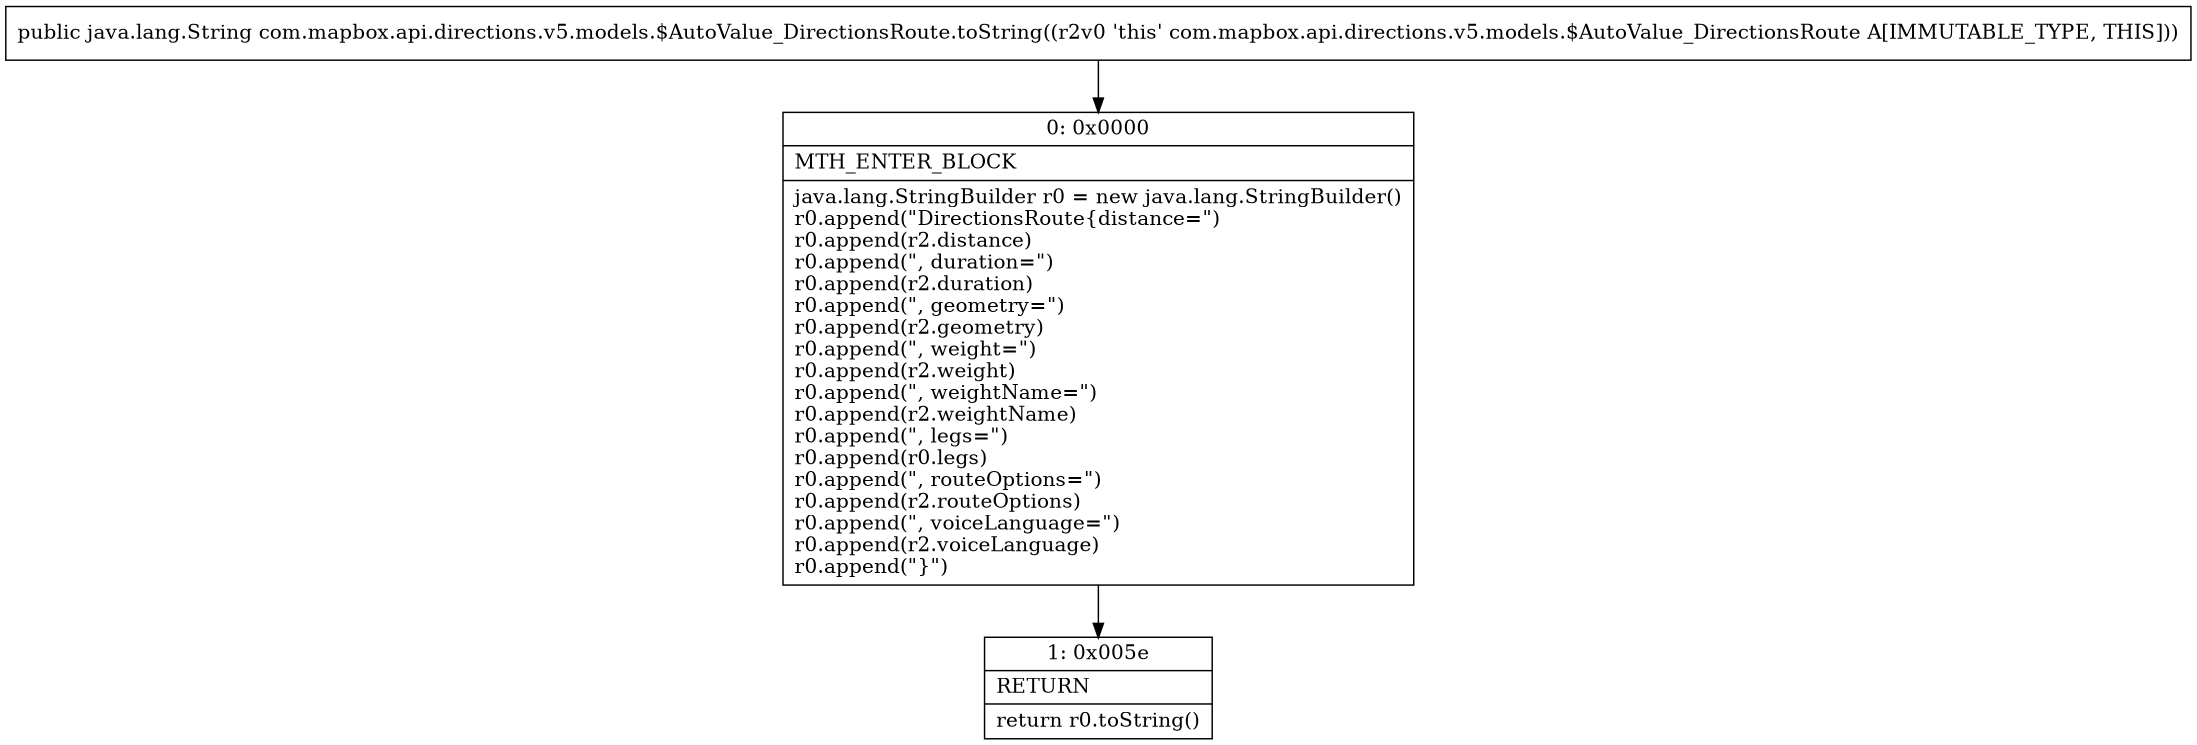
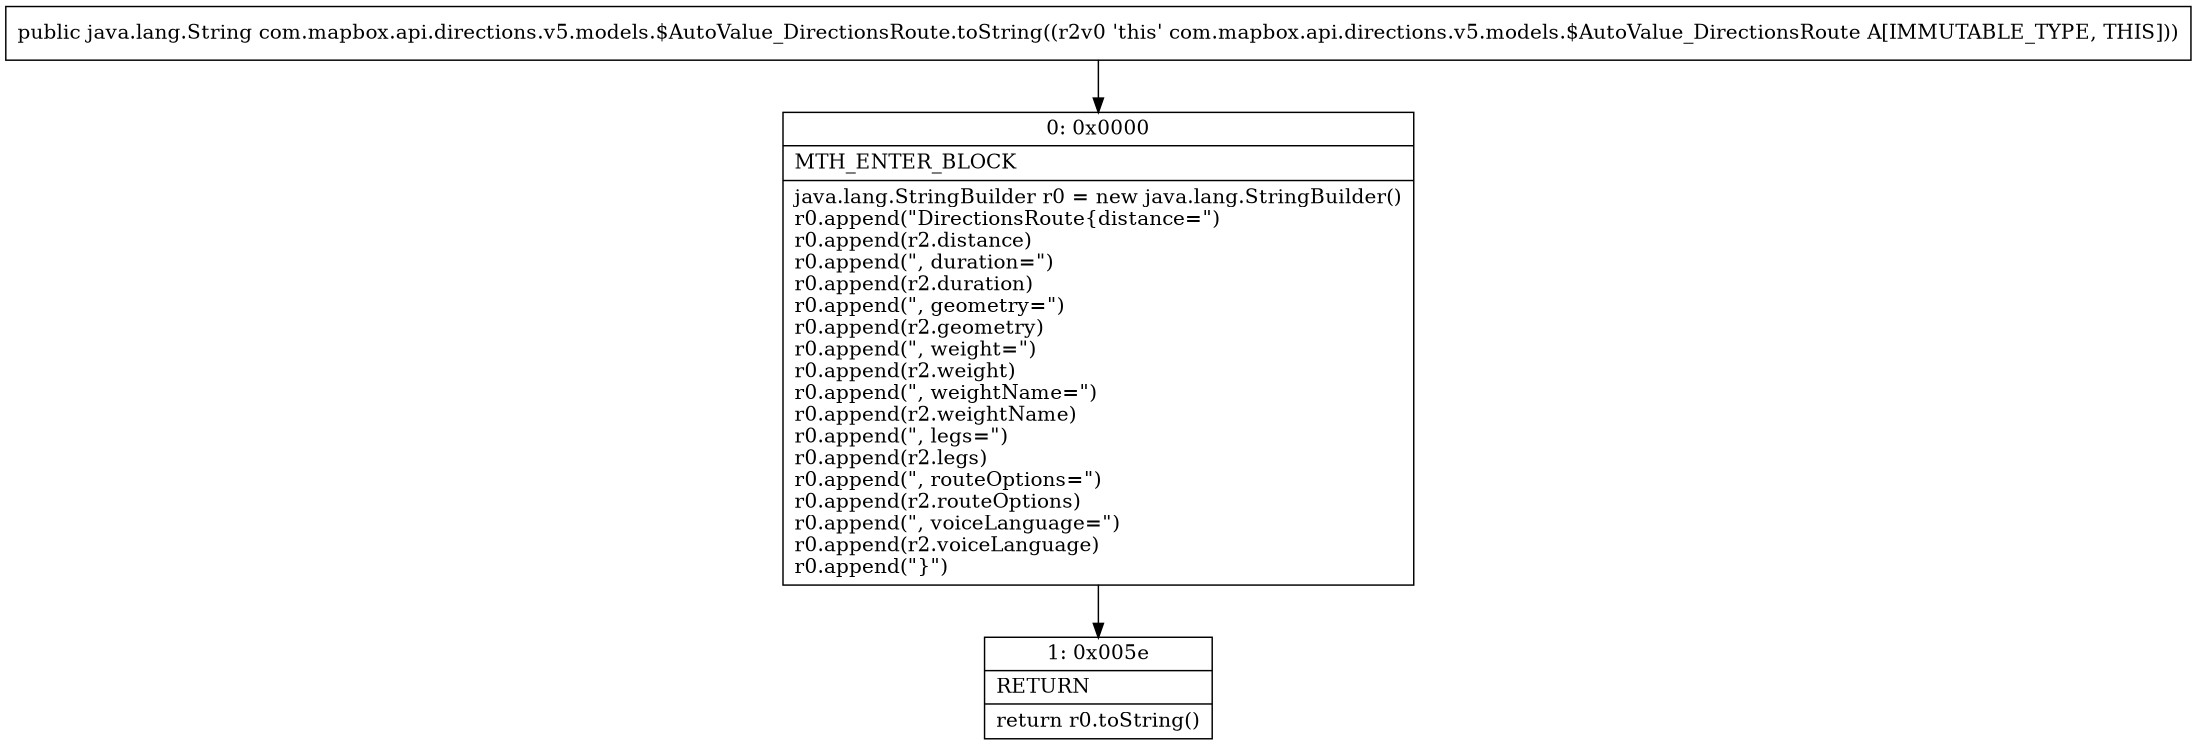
(891, 458) -> (891, 458)
